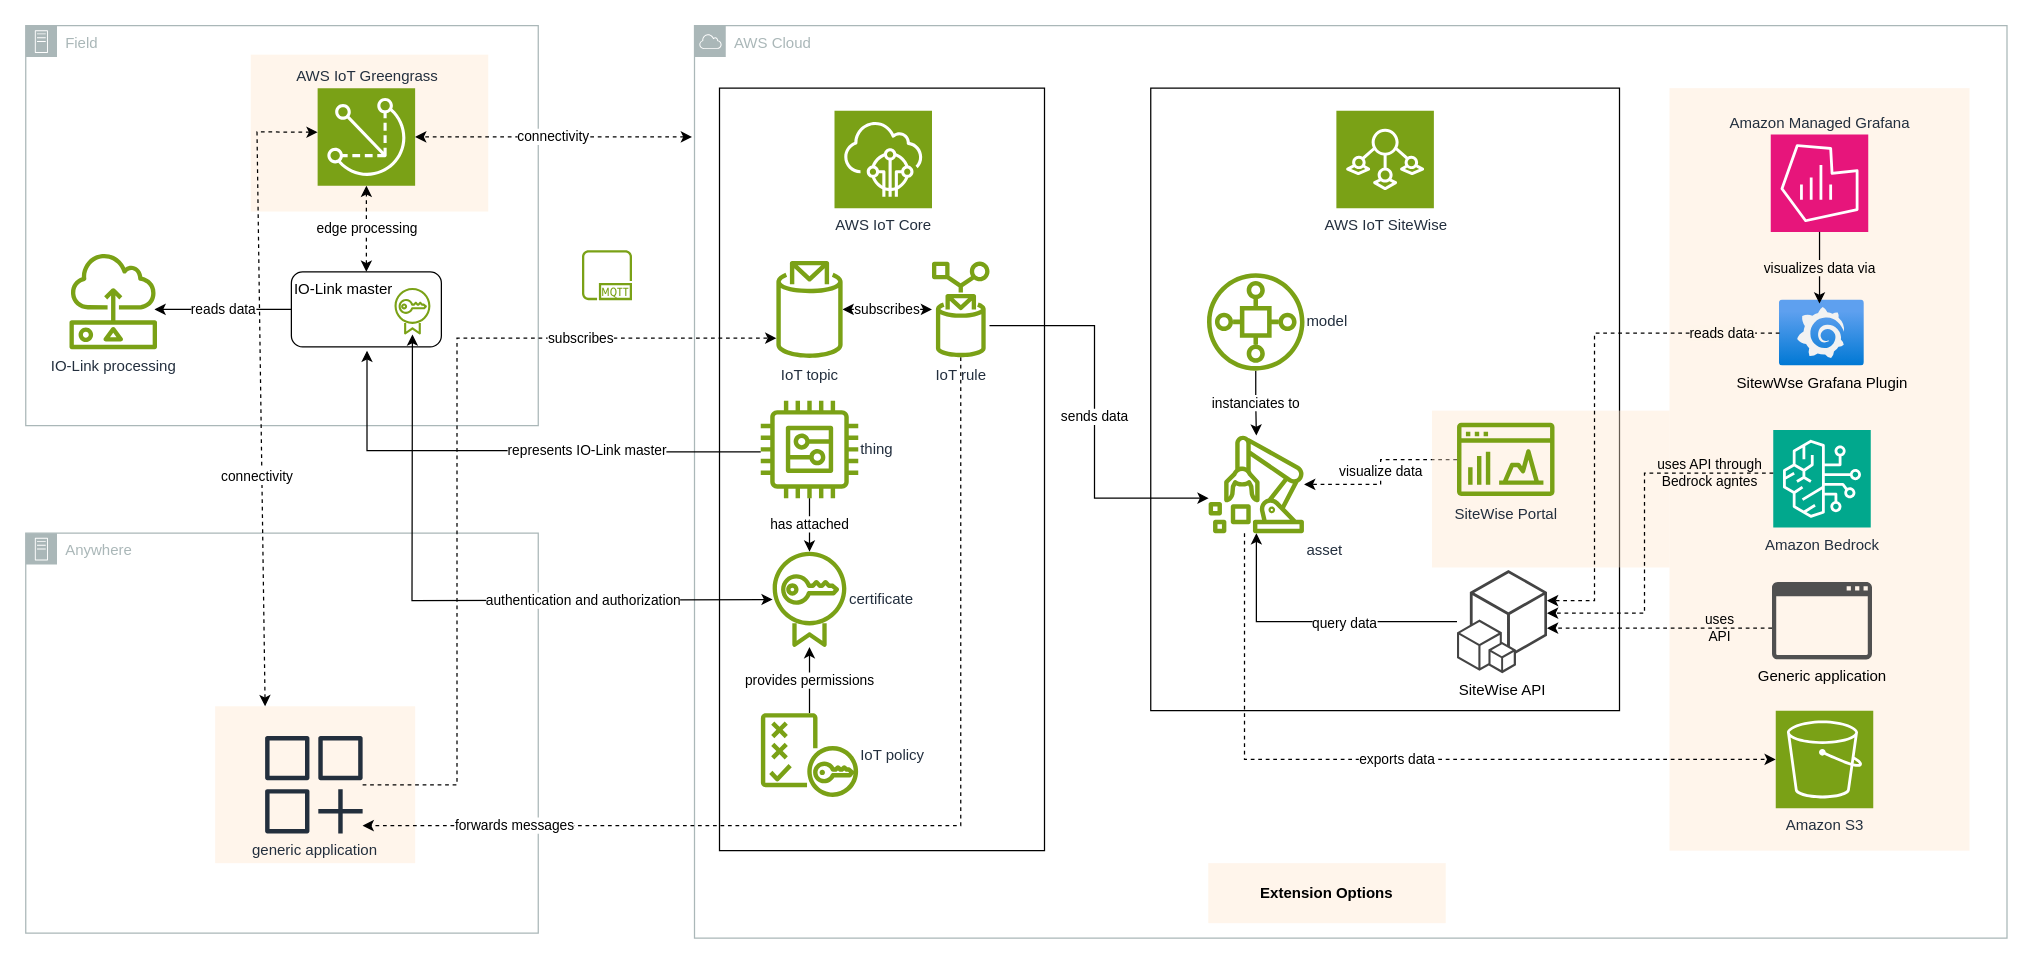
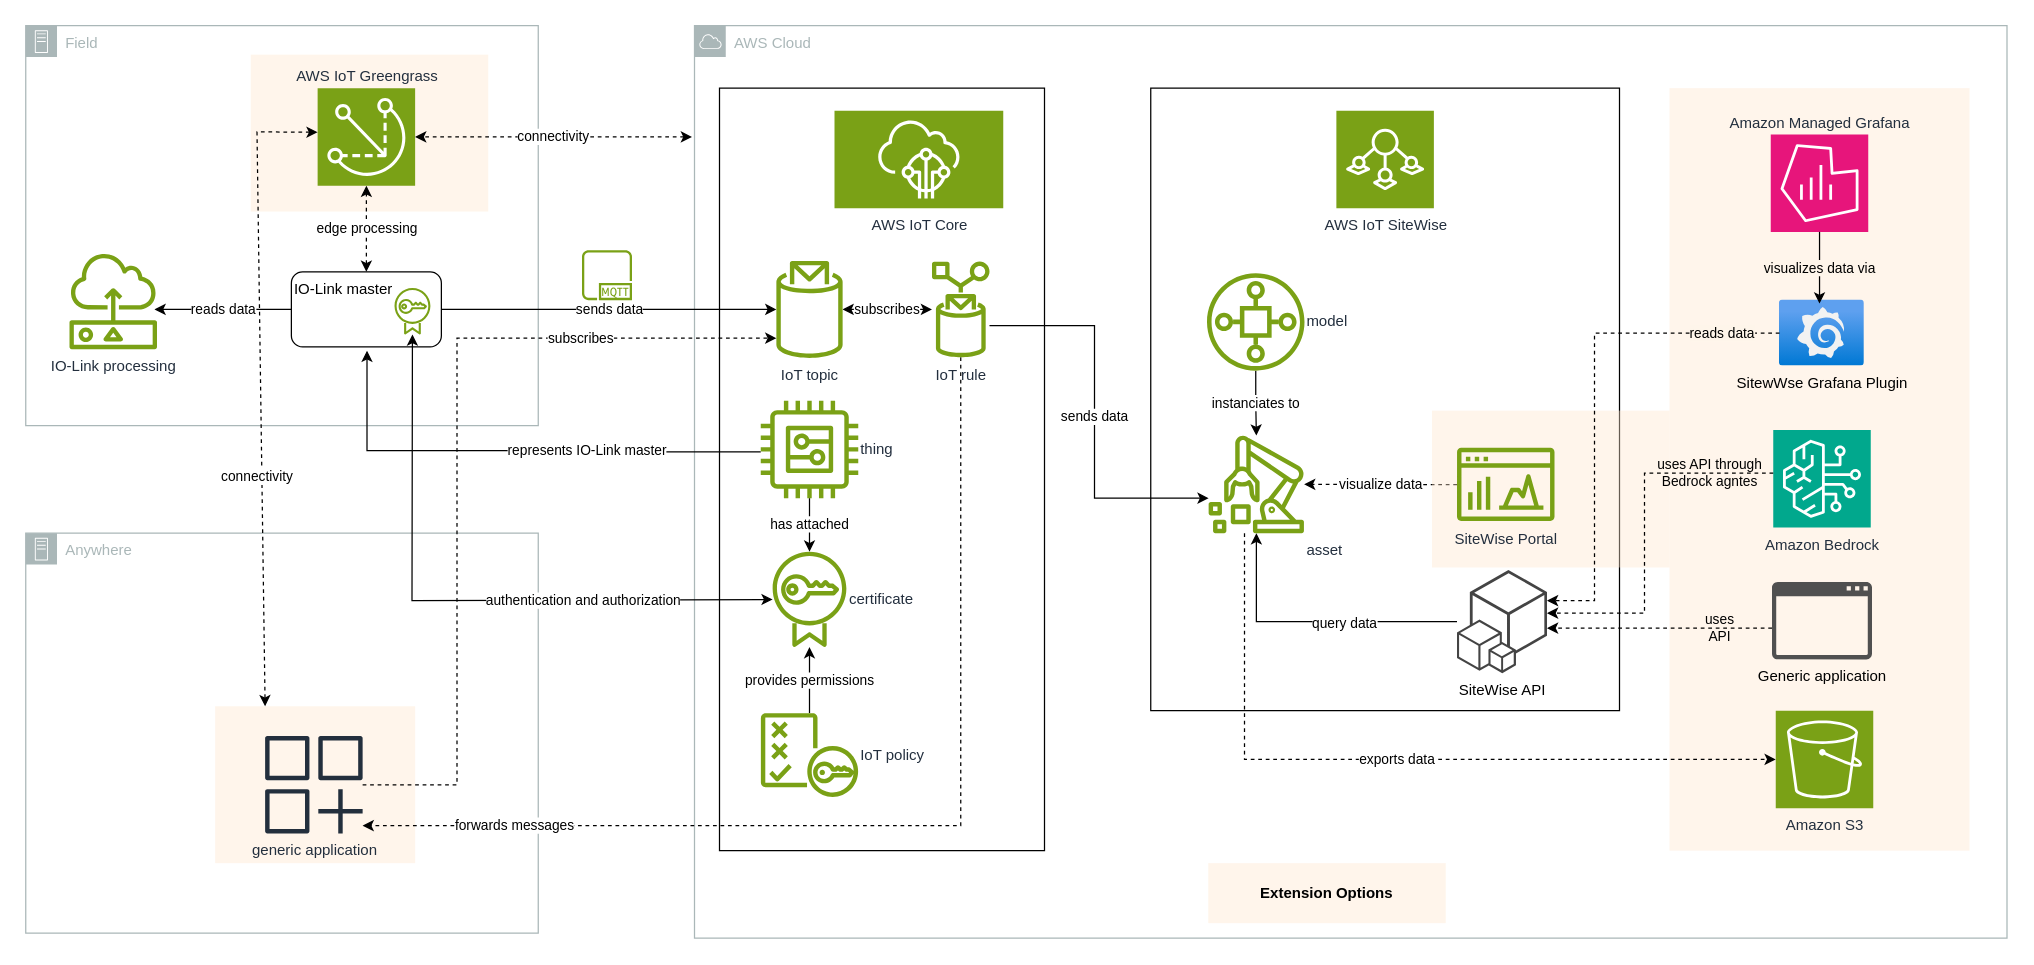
(883, 159) -> (919, 159)
none -> (604, 309)
(1506, 459) -> (1506, 484)
